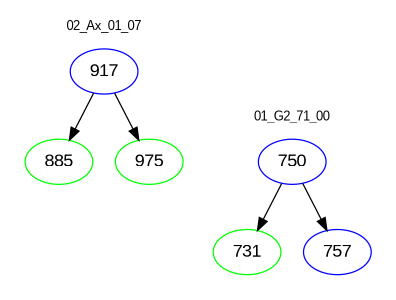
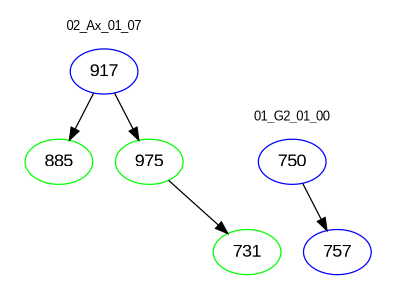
(292, 117) -> (292, 117)
(273, 201) -> (193, 203)
